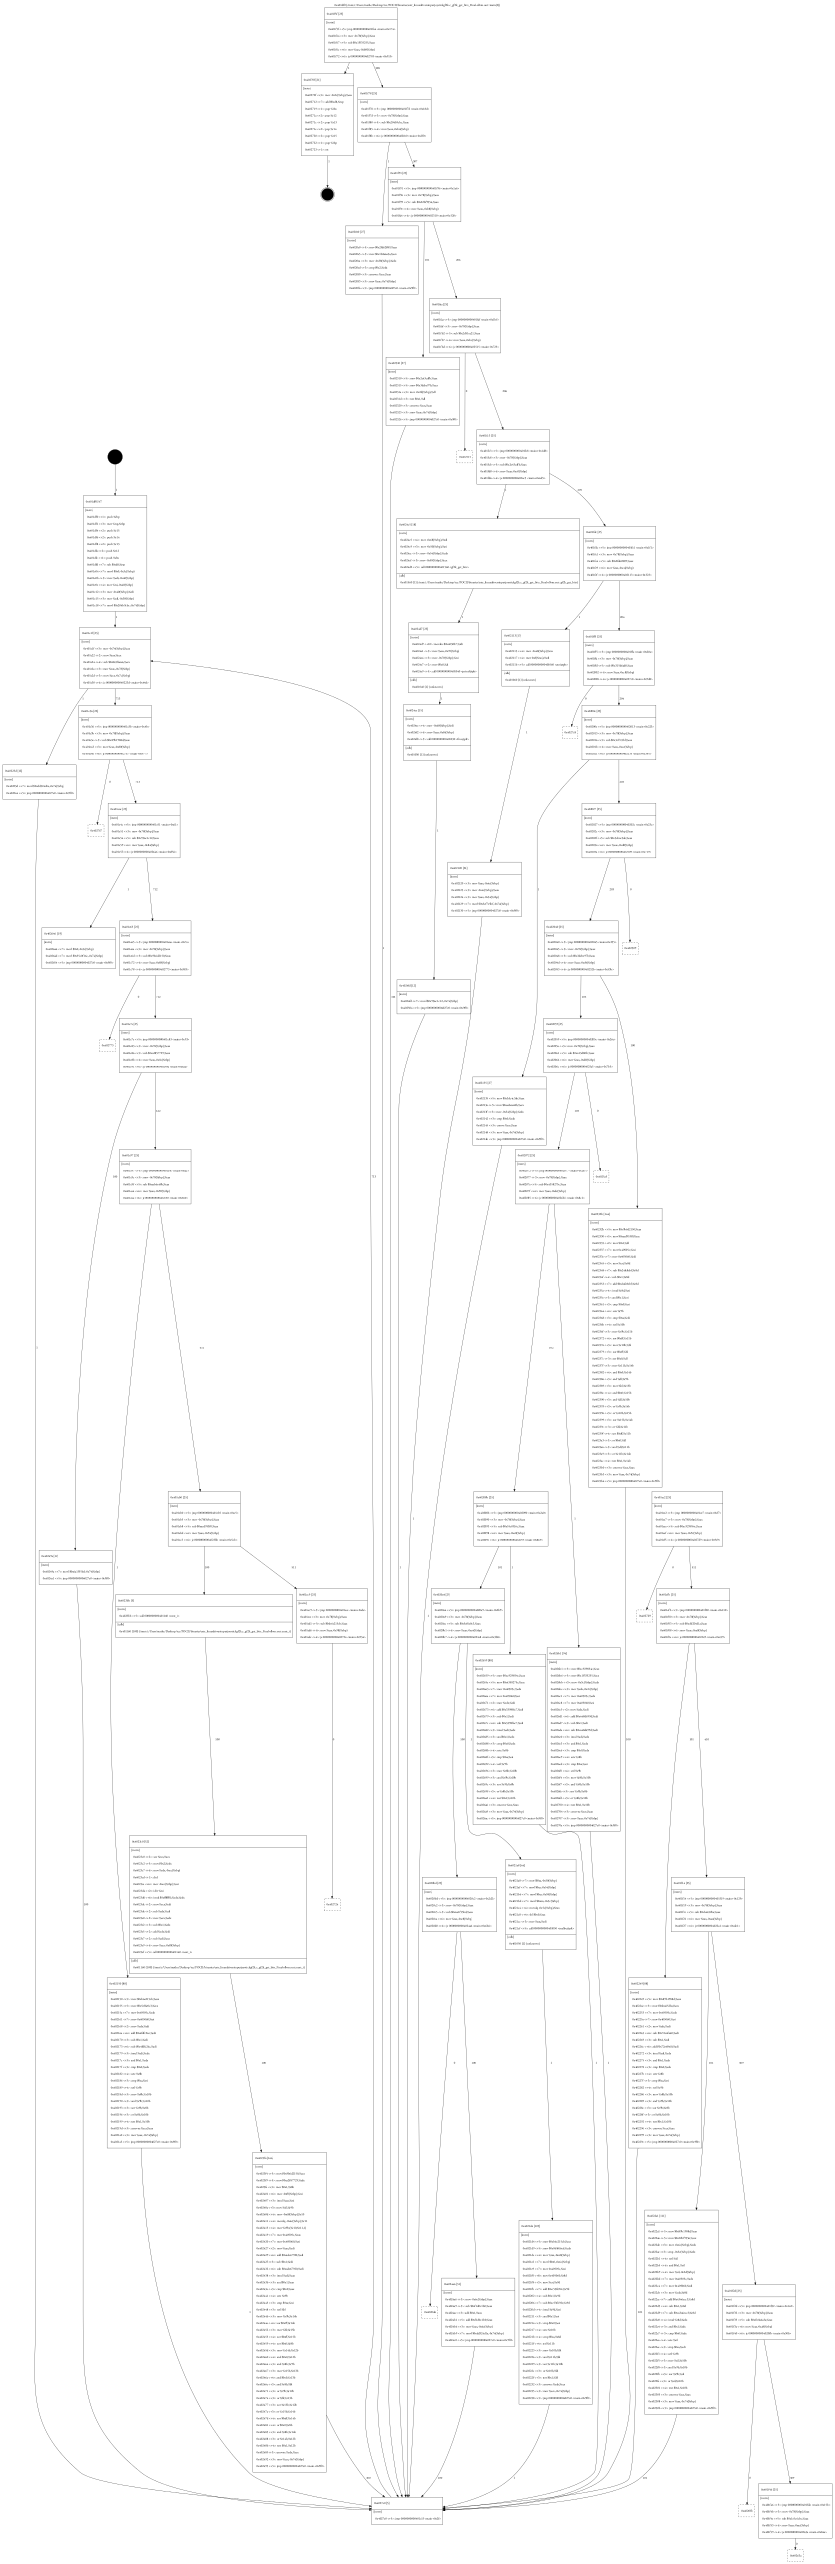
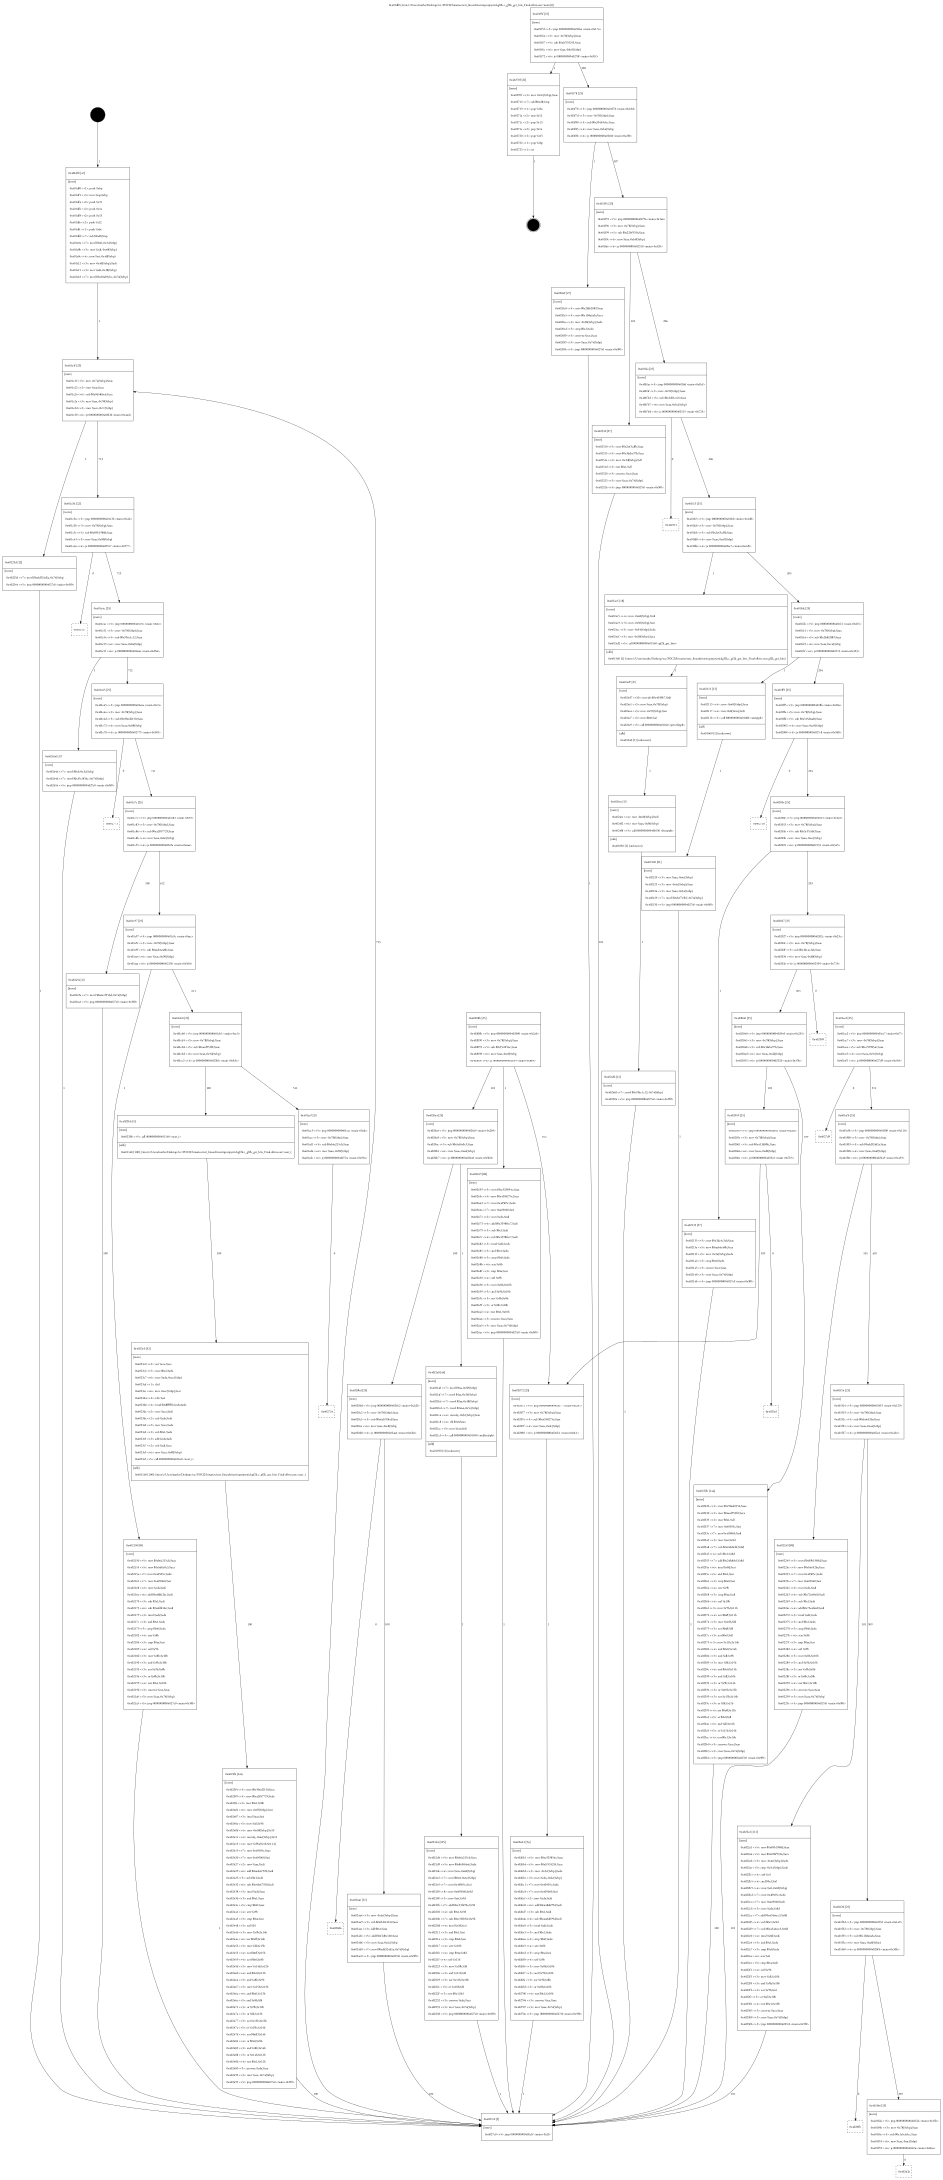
(532, 1347) -> (548, 1222)
none -> (63, 1637)
